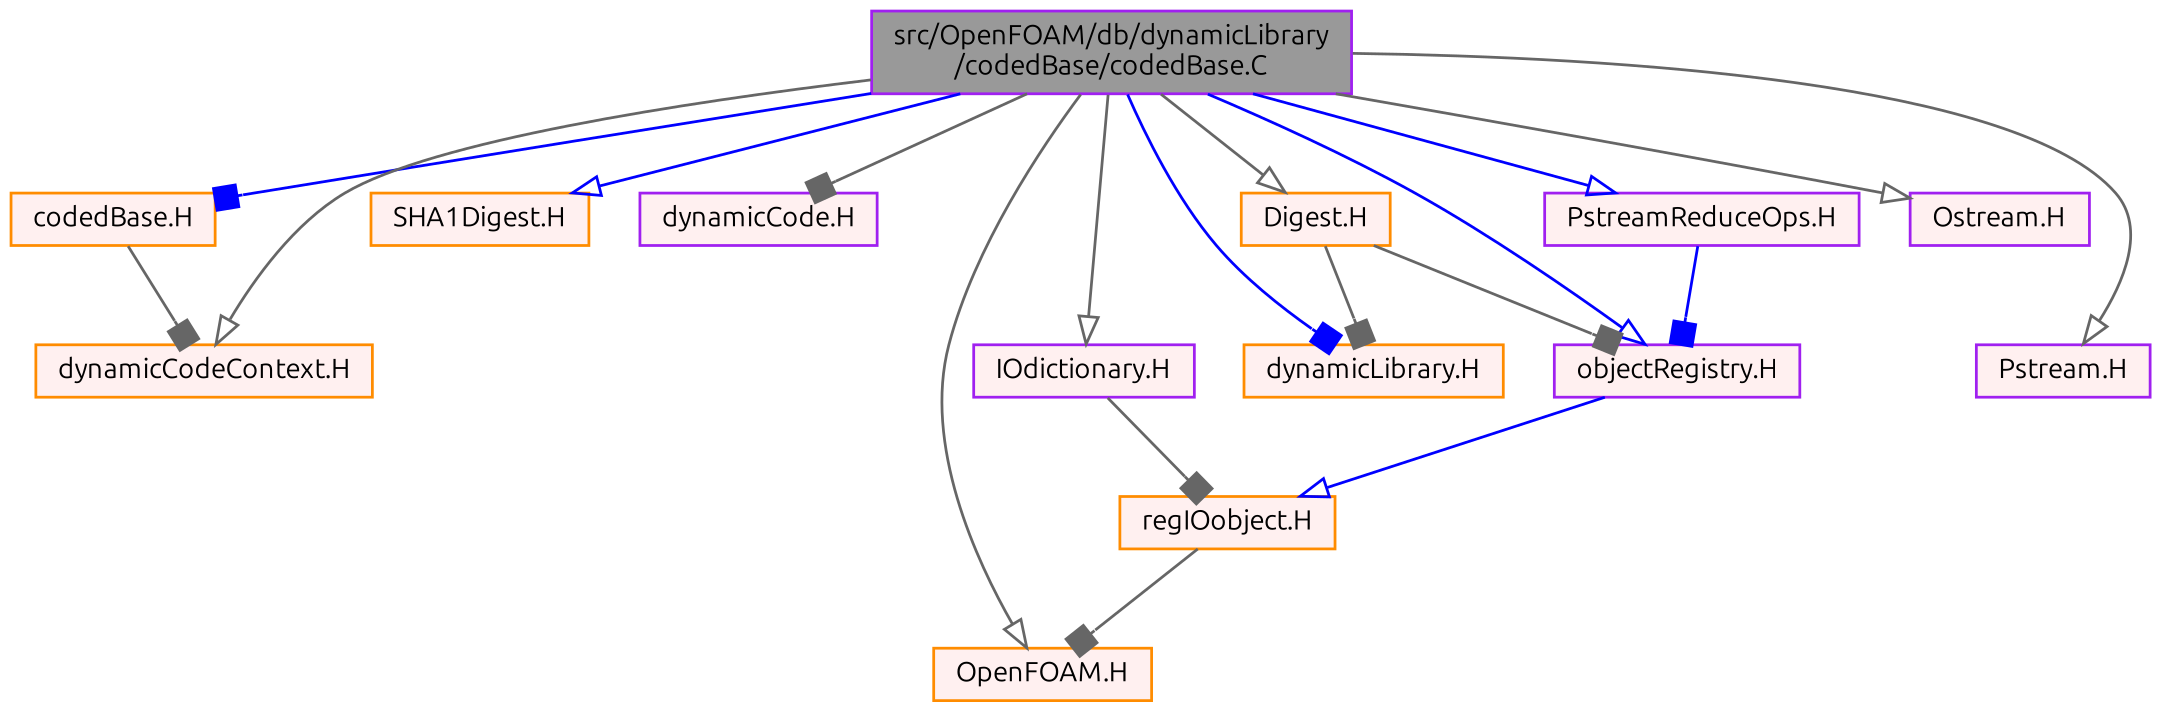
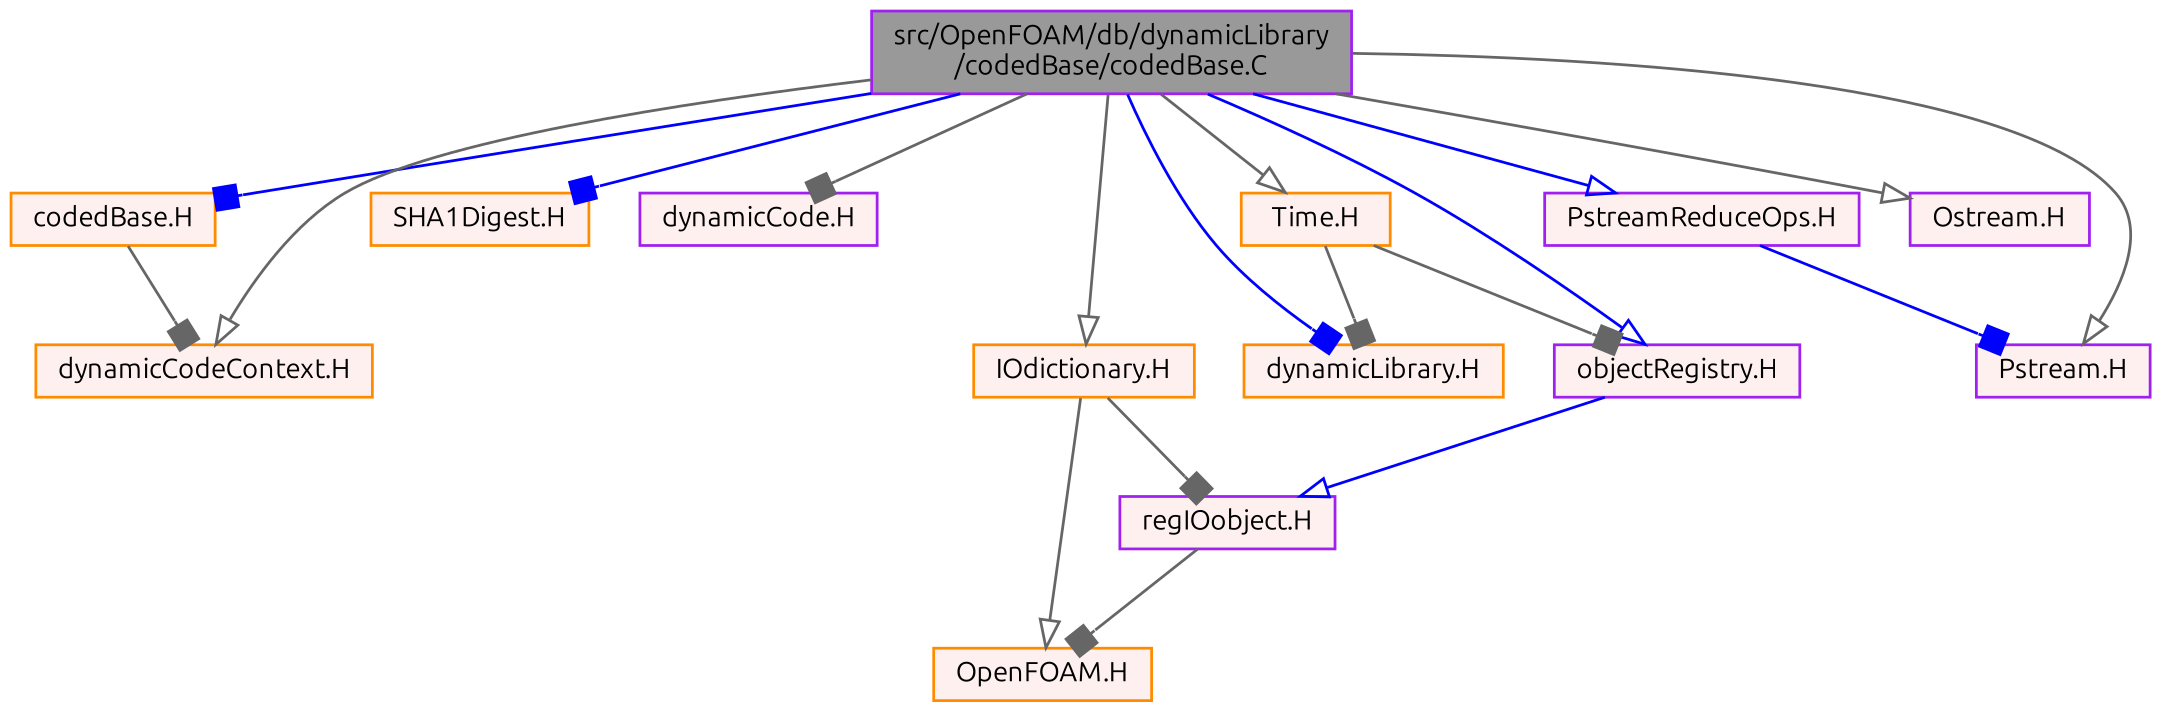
(780, 140) -> (780, 140)
(1316, 219) -> (1316, 219)
(1692, 282) -> (1869, 290)
(948, 349) -> (1065, 509)
(1084, 371) -> (1084, 371)
(1227, 523) -> (1227, 523)
